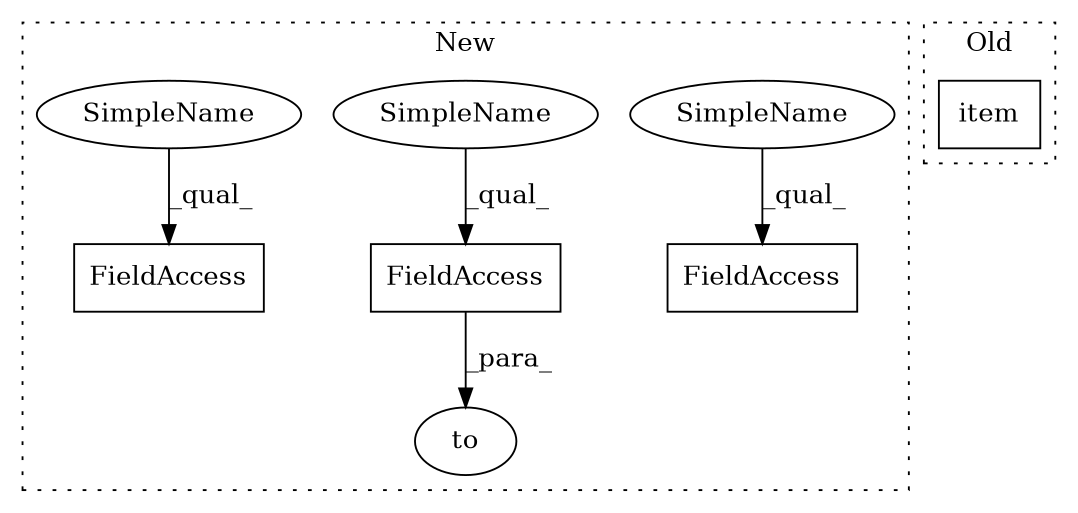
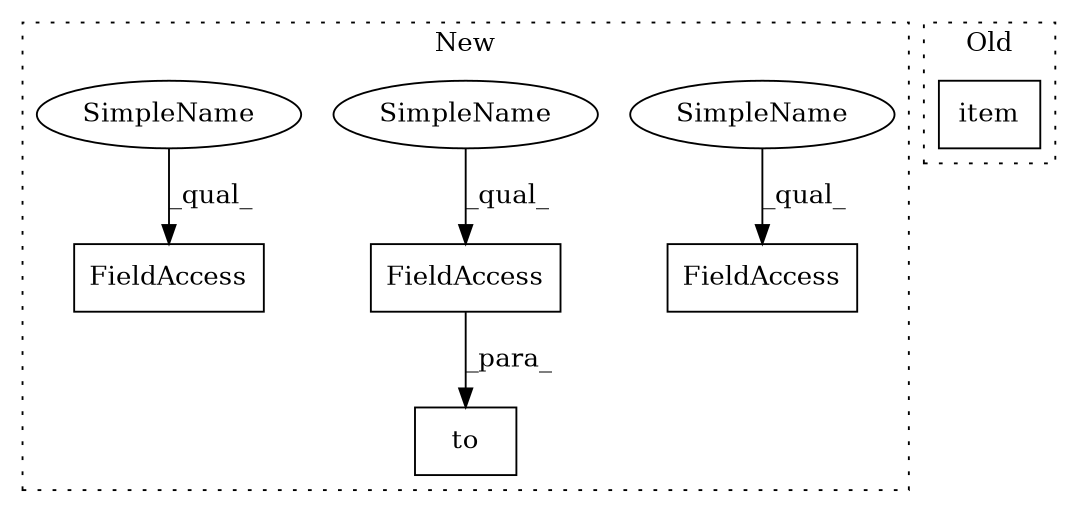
(466, 441) -> (466, 441)
